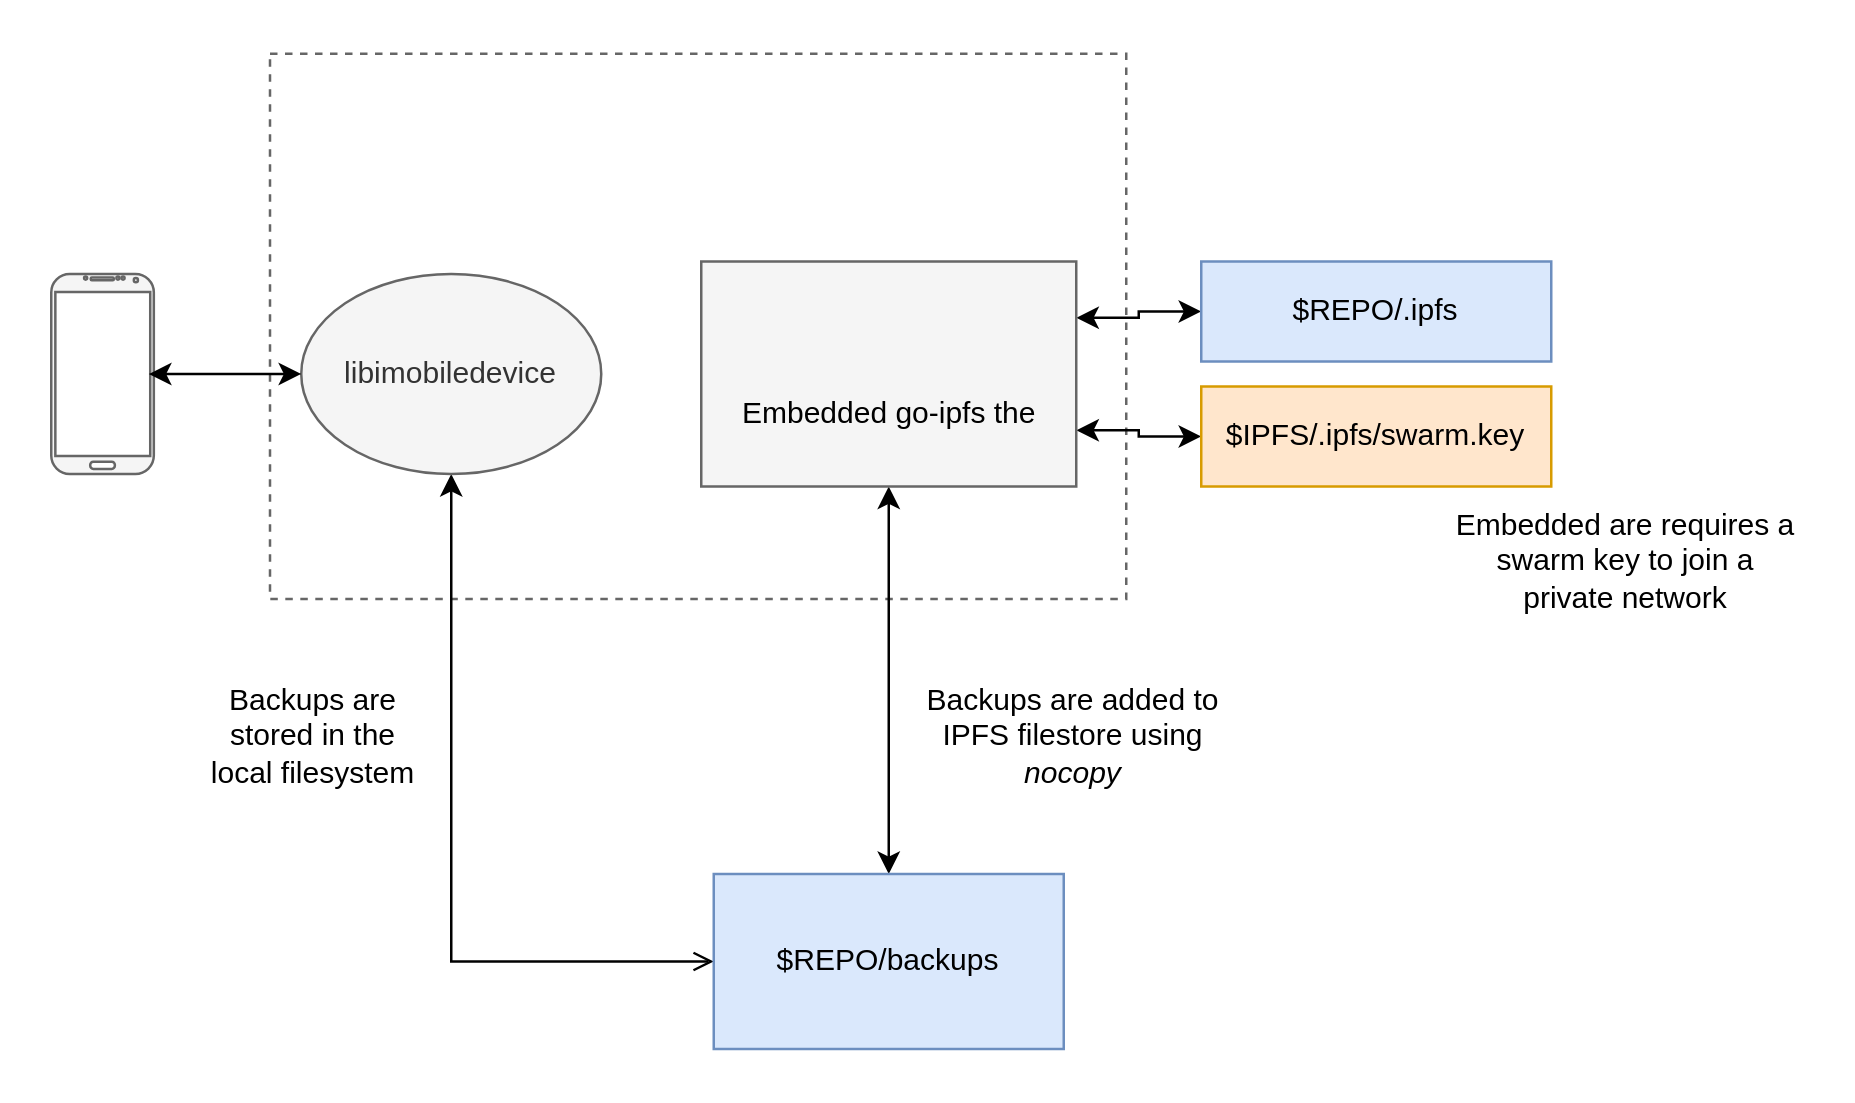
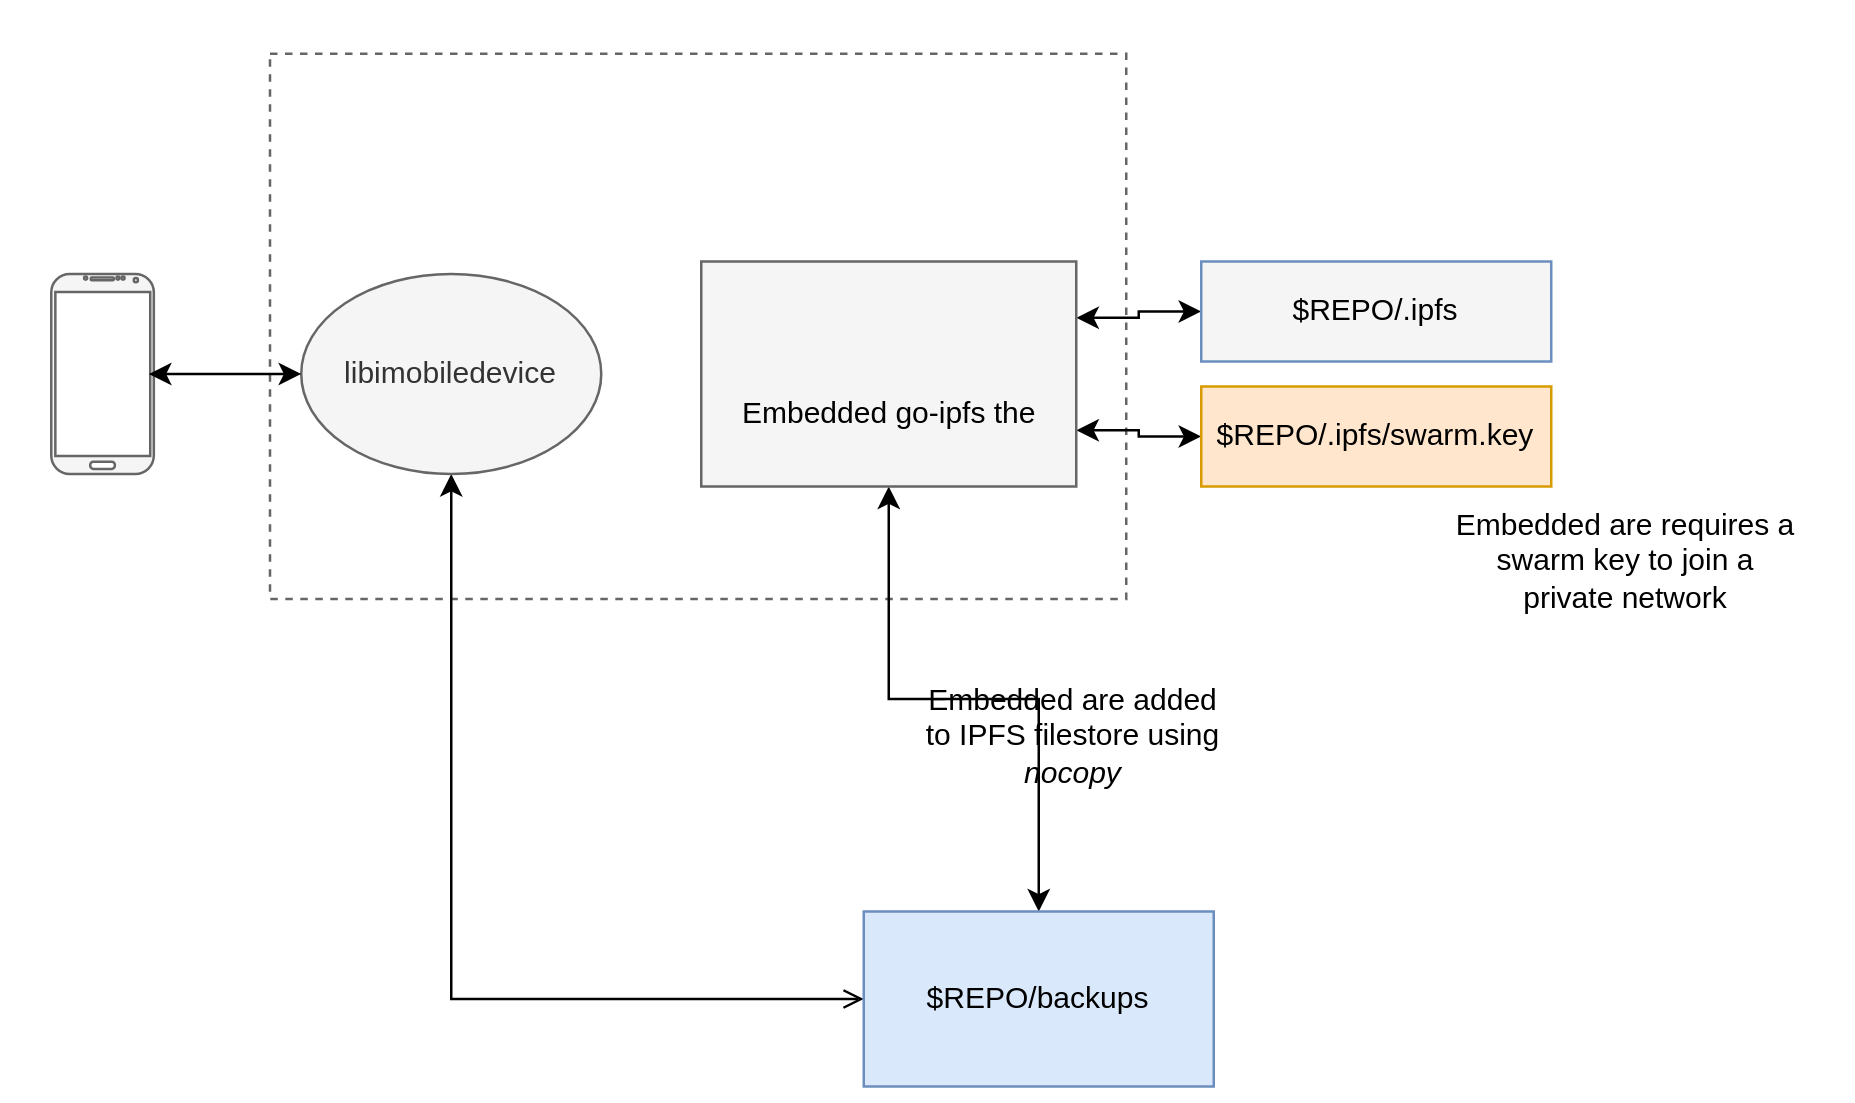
(1376, 311) -> (1376, 311)
(1376, 436) -> (1376, 436)
(314, 736) -> none
(1074, 736) -> (1074, 736)
(889, 961) -> (1039, 999)
